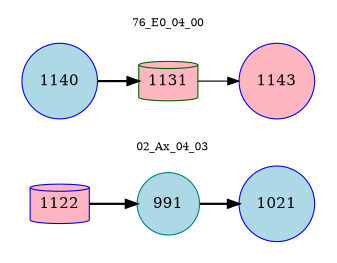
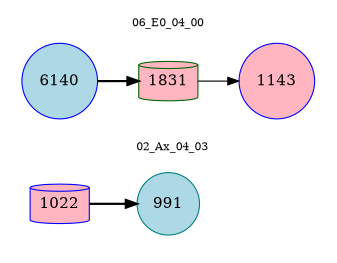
(168, 24) -> (168, 24)
(60, 81) -> (60, 81)
(168, 81) -> (168, 81)
(60, 204) -> (60, 204)
(277, 204) -> none
